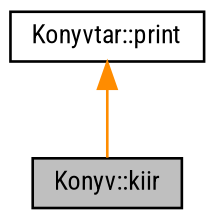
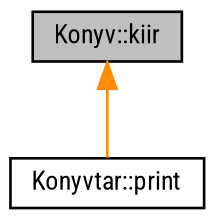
(107, 124) -> (107, 124)
